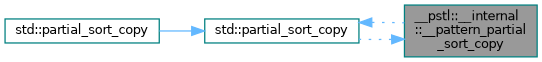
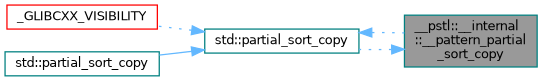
none -> (82, 17)
